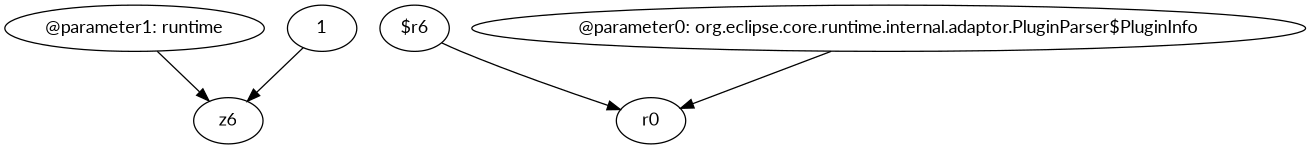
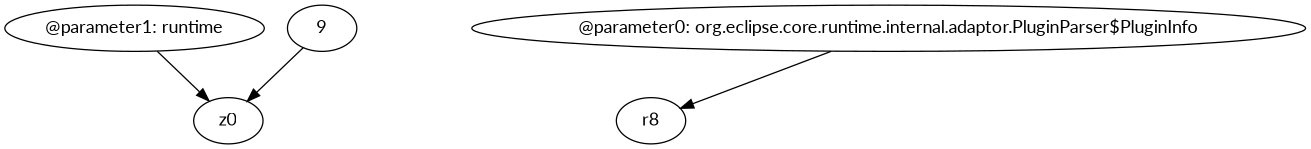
(322, 28) -> (322, 28)
(415, 28) -> none
(228, 121) -> (228, 121)
(651, 121) -> (651, 121)
